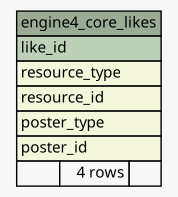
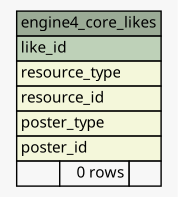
(101, 173) -> (101, 173)
